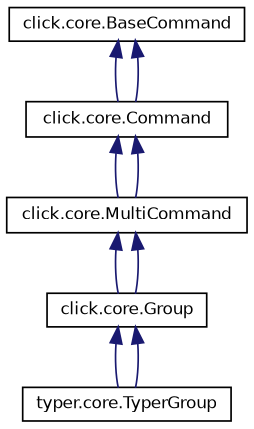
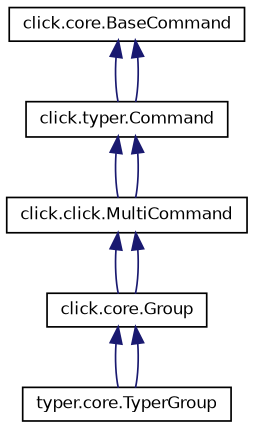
(127, 119) -> (127, 119)
(127, 215) -> (127, 215)
